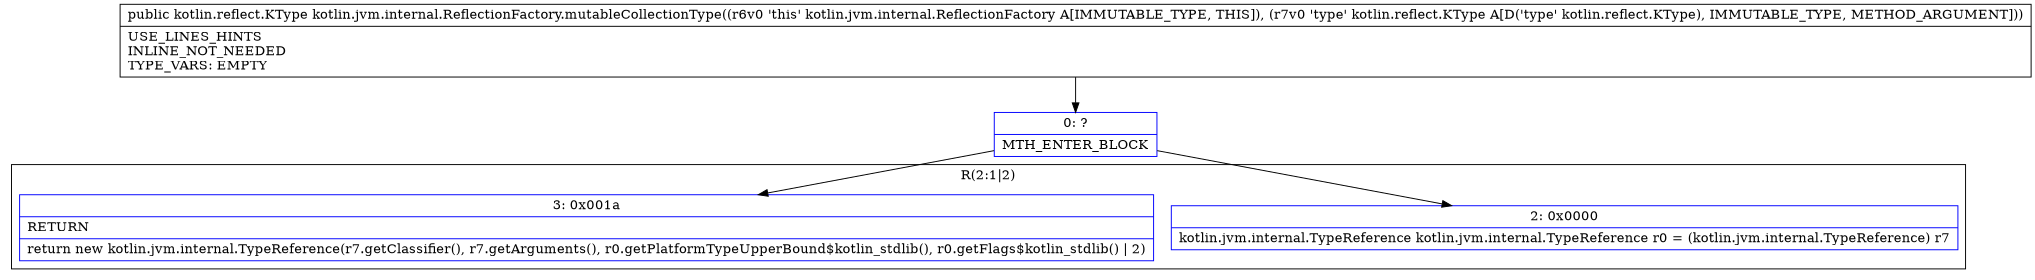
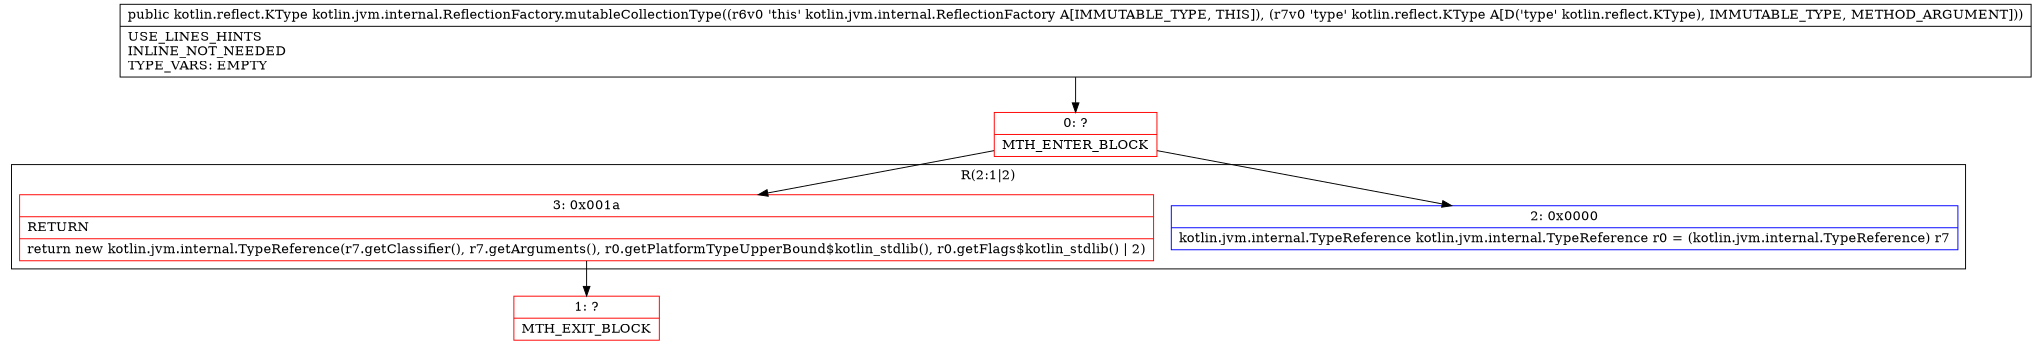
(1076, 134) -> (1076, 134)
(587, 228) -> (587, 228)
none -> (587, 318)
